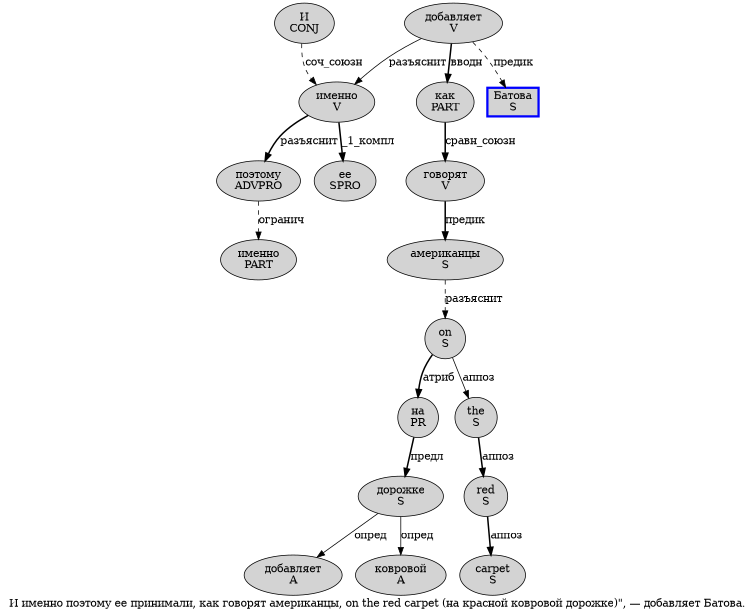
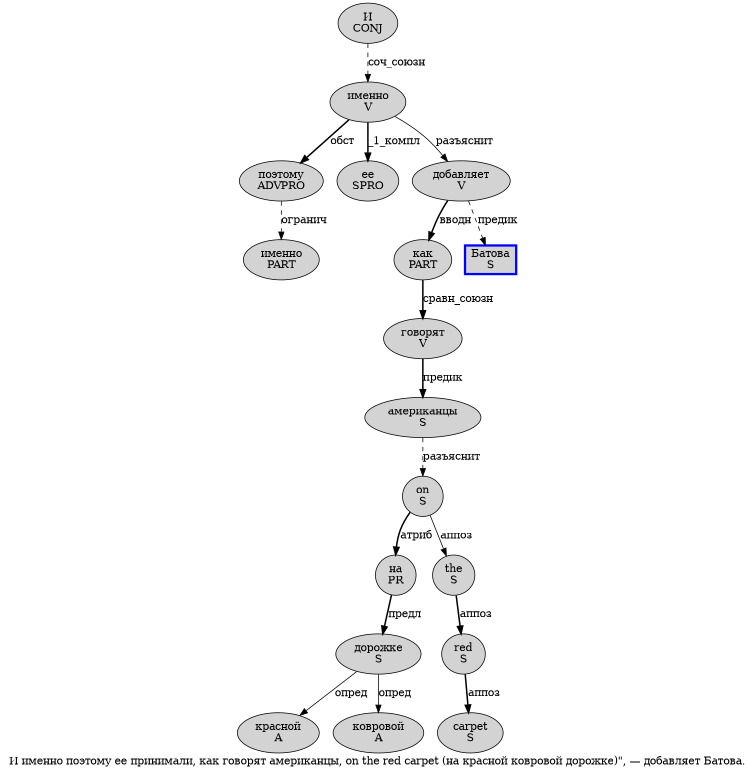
(389, 57) -> (421, 134)
(309, 142) -> (342, 142)
(293, 575) -> (278, 733)
